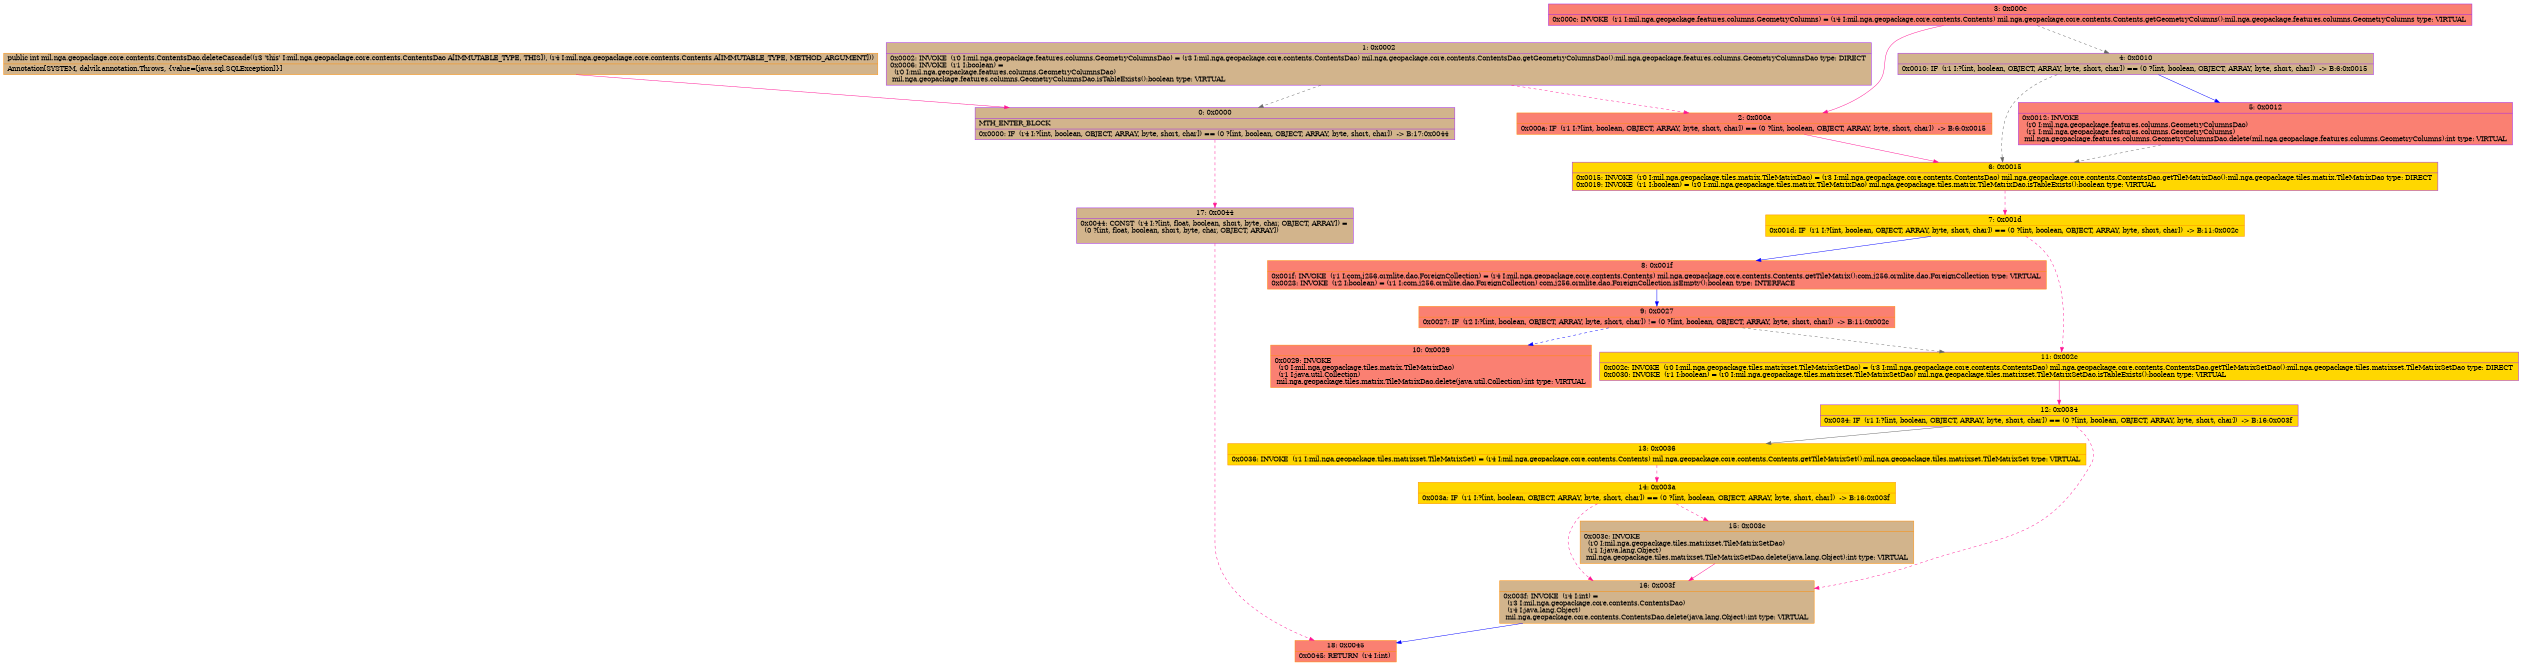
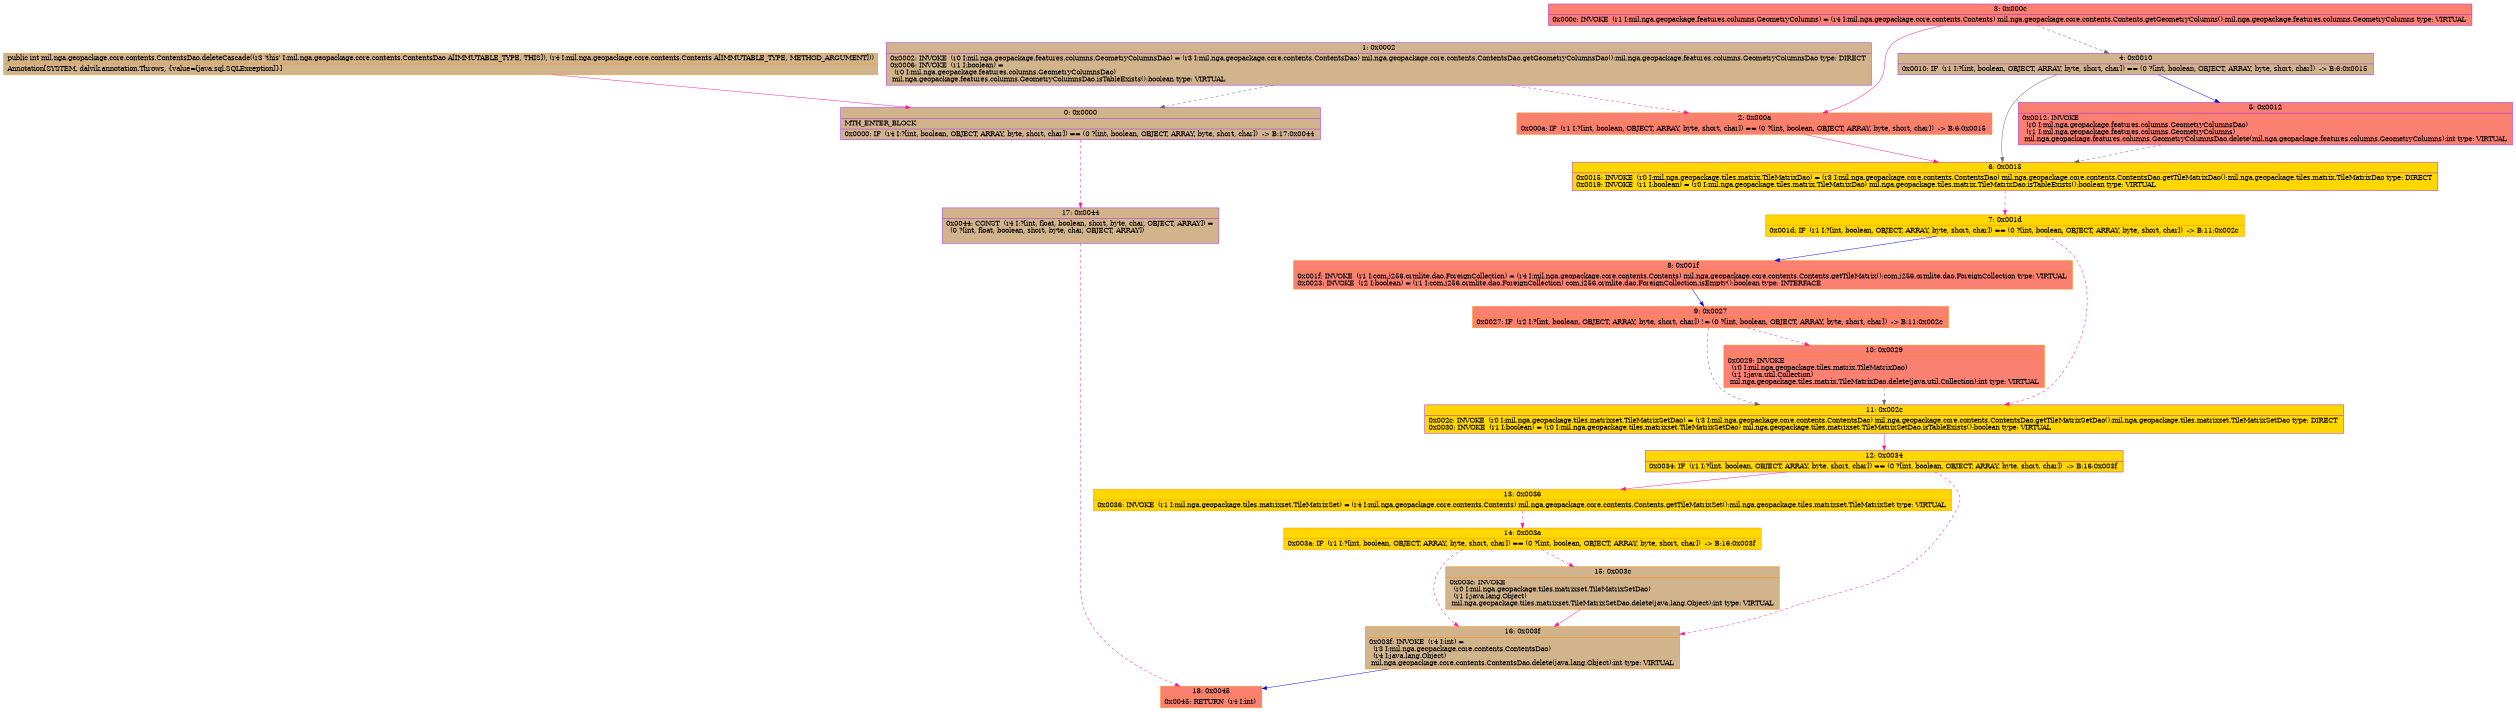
(2013, 105) -> (2013, 105)
(1571, 336) -> (1776, 336)
none -> (1884, 394)
(1860, 435) -> (1706, 480)
